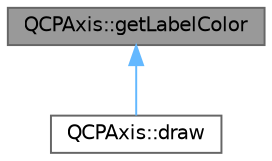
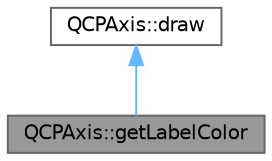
(136, 90) -> (136, 90)
